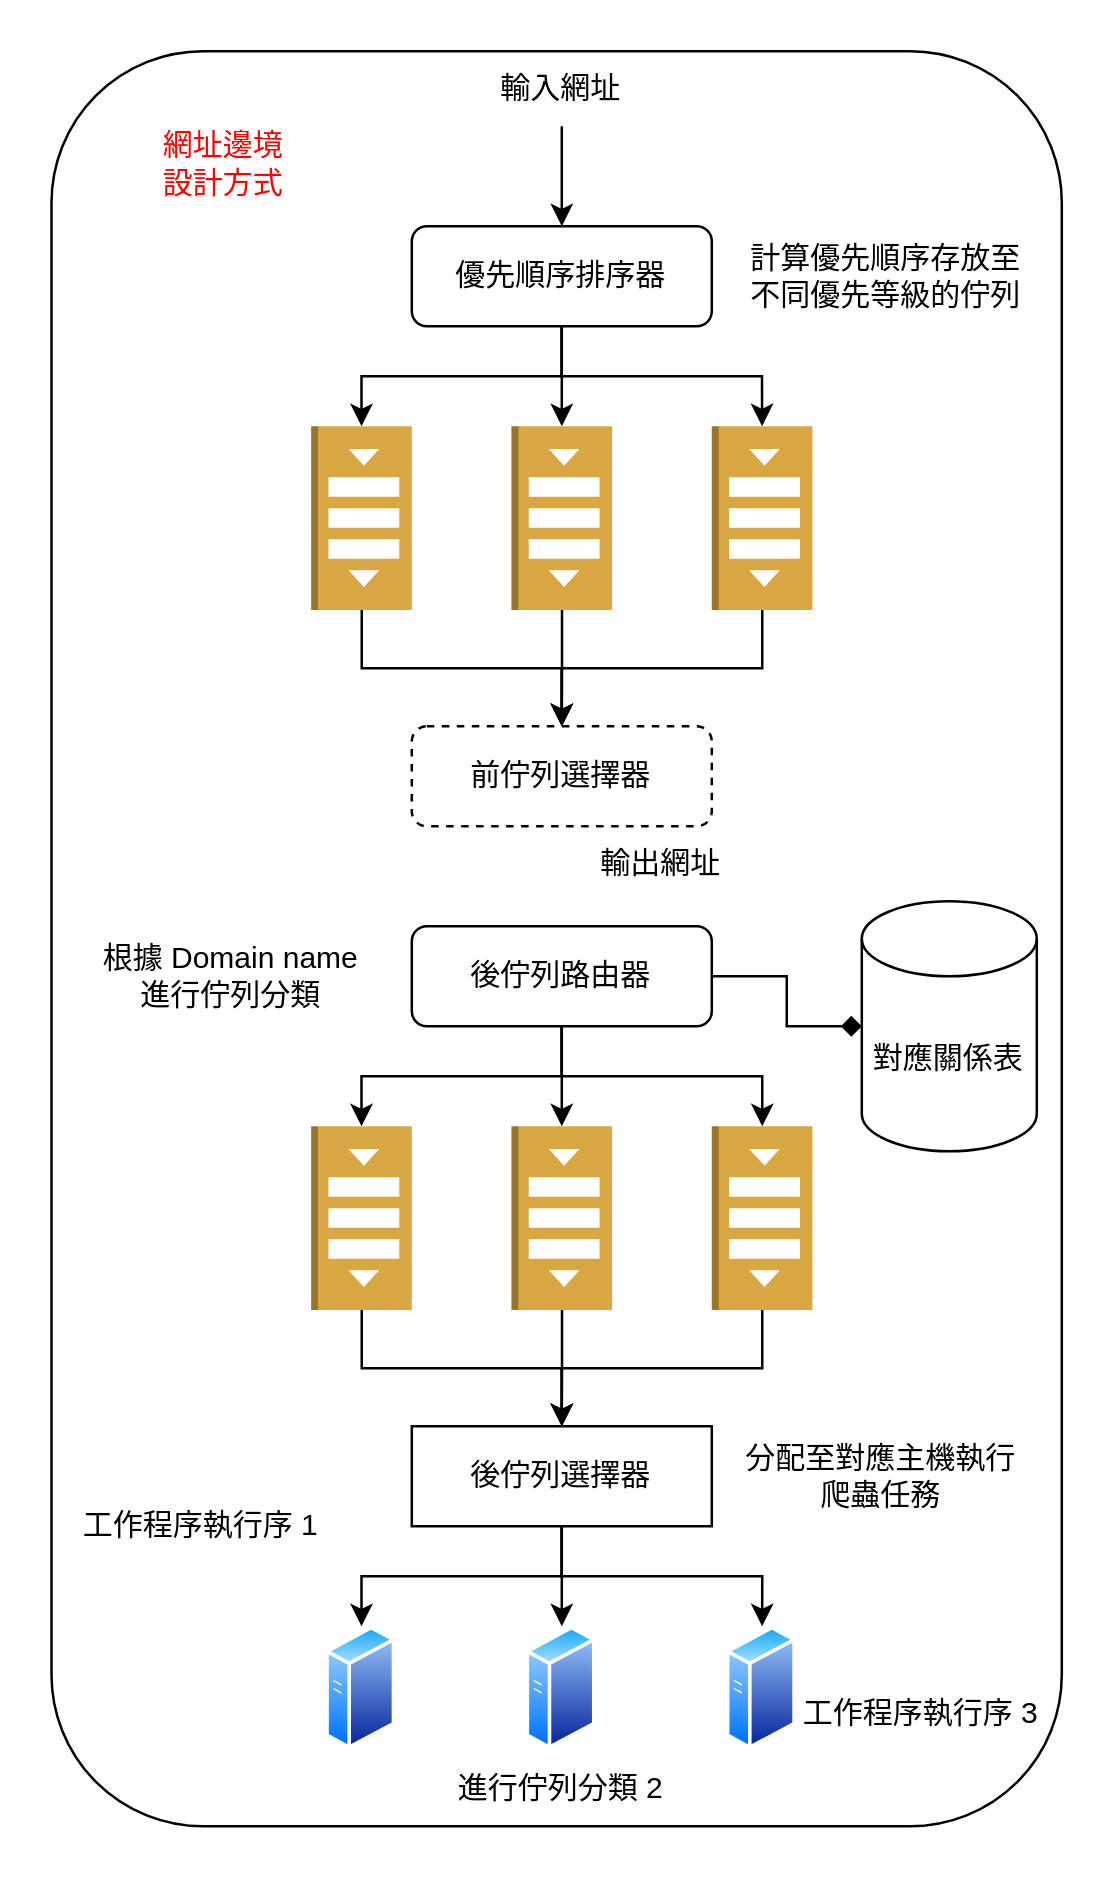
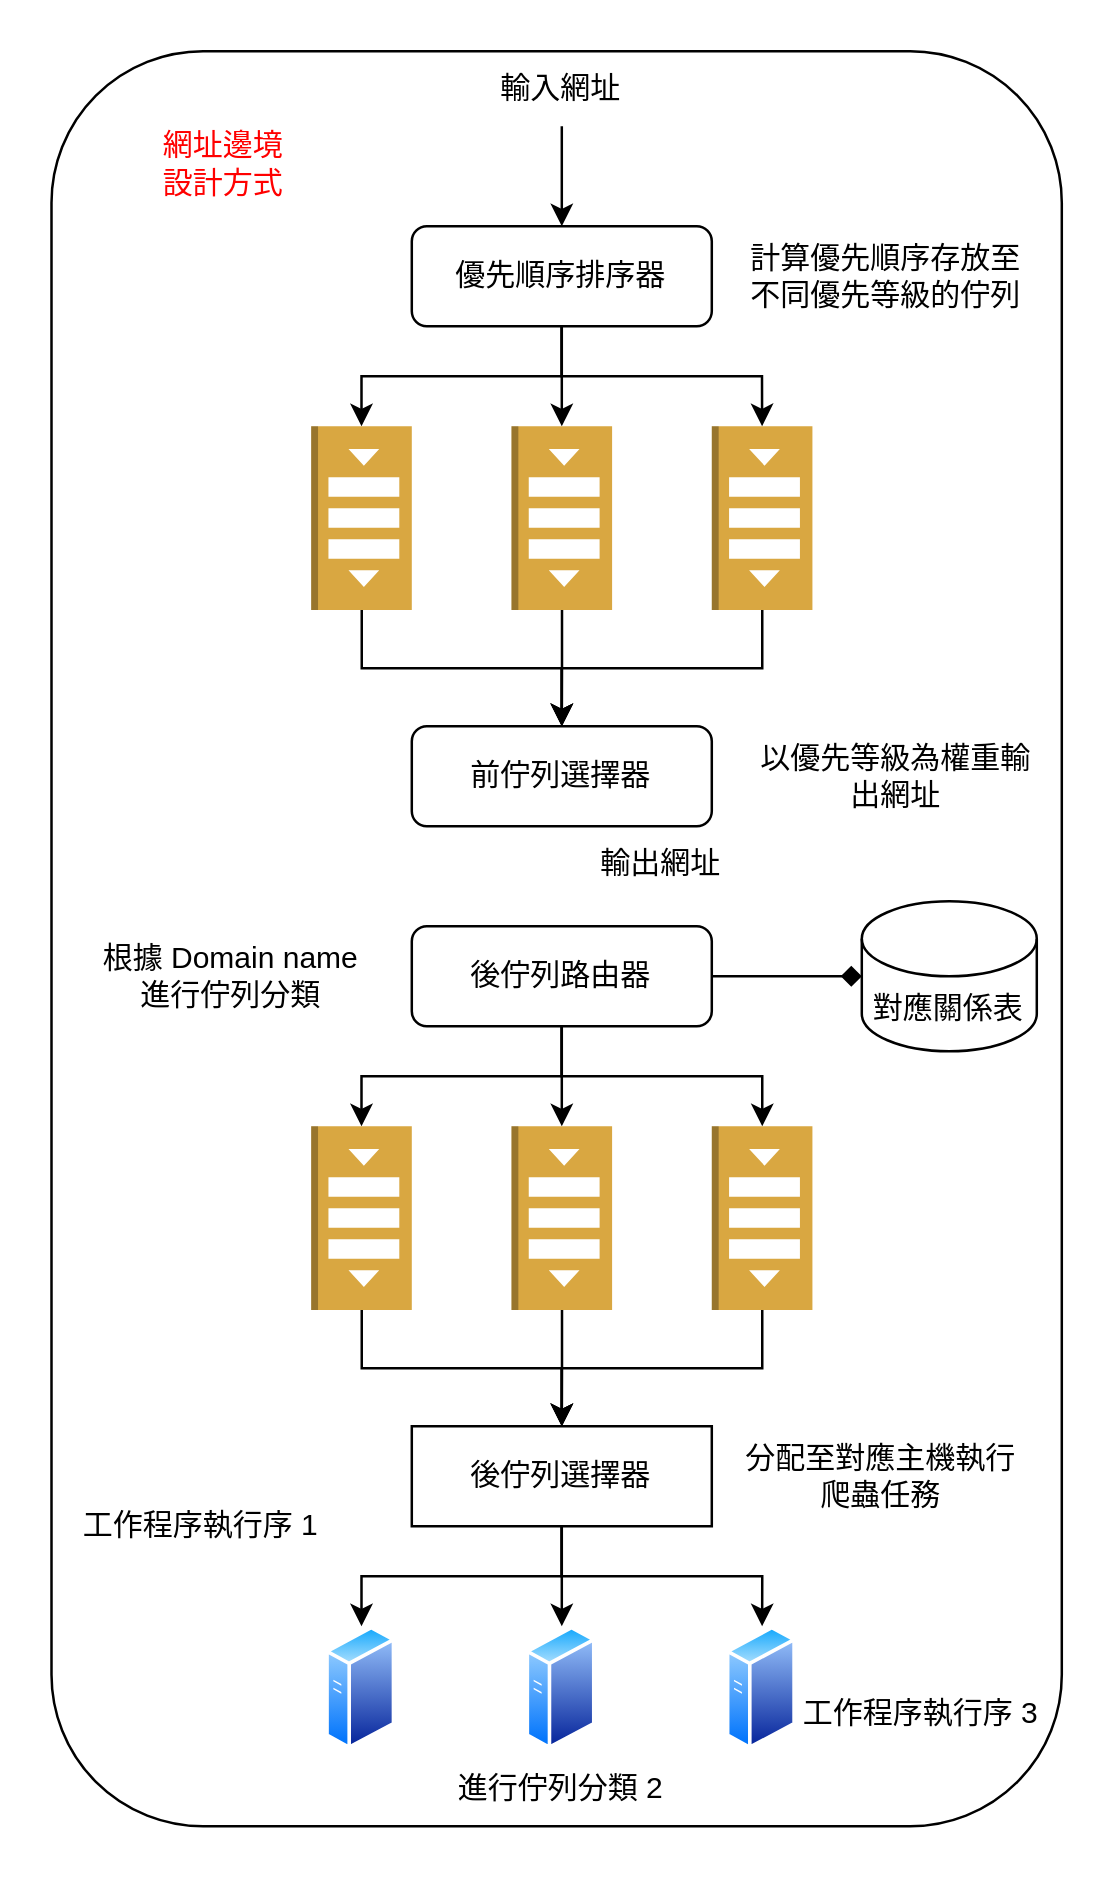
(562, 776) -> (562, 776)
none -> (897, 776)
(949, 1026) -> (949, 976)
